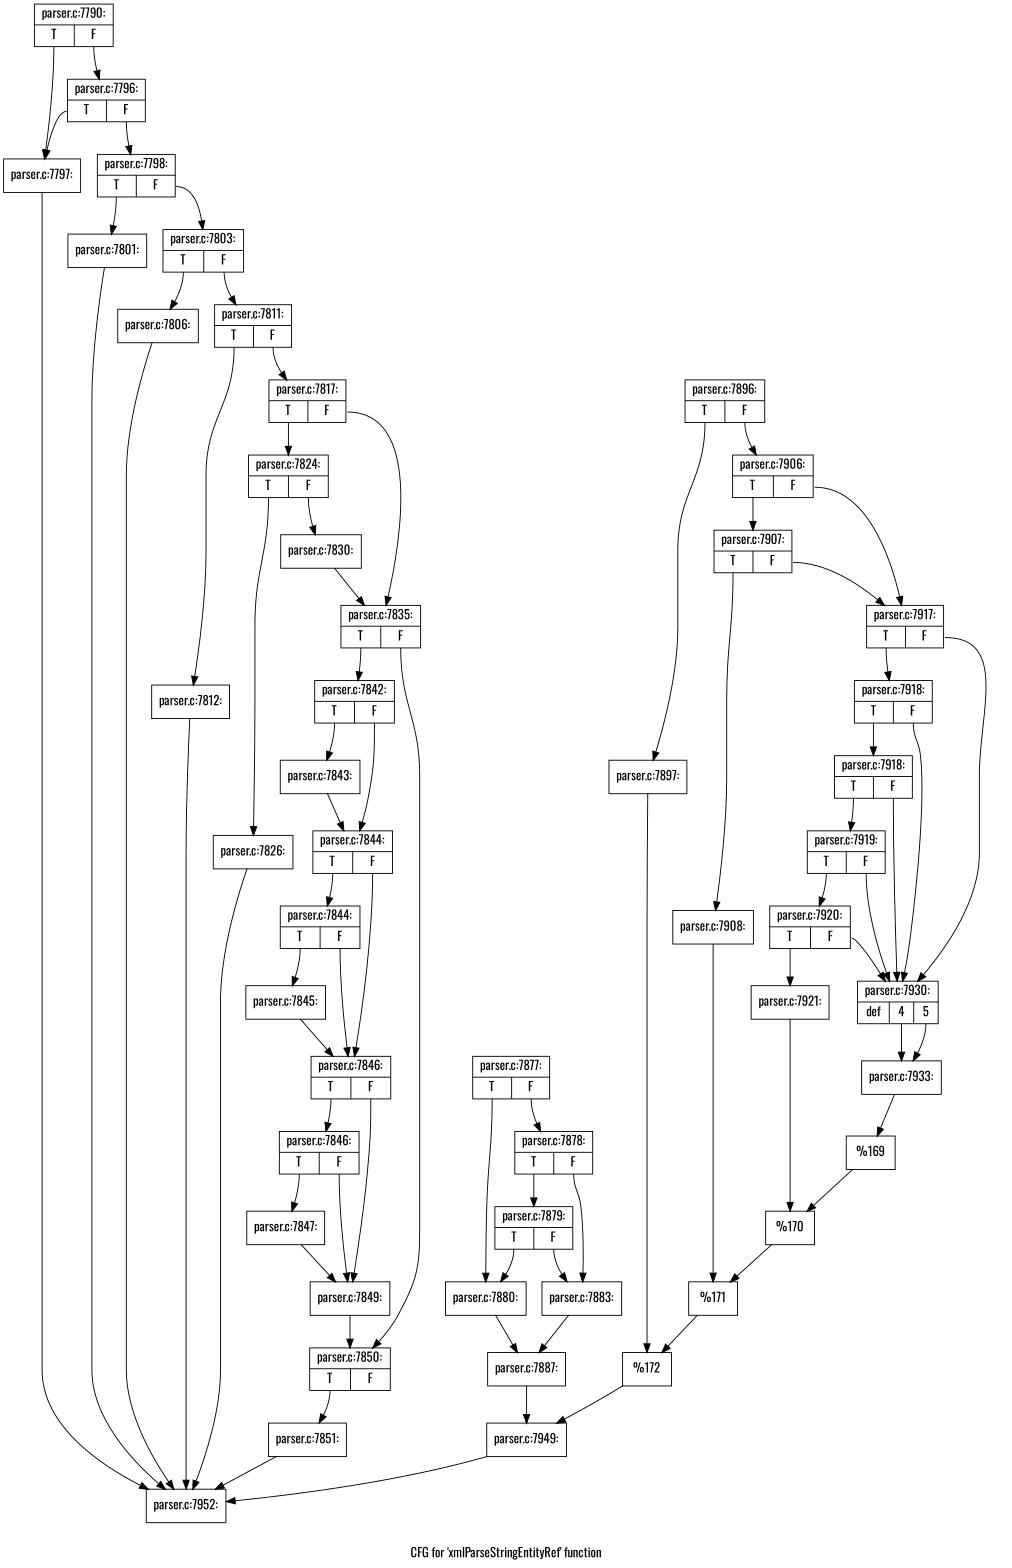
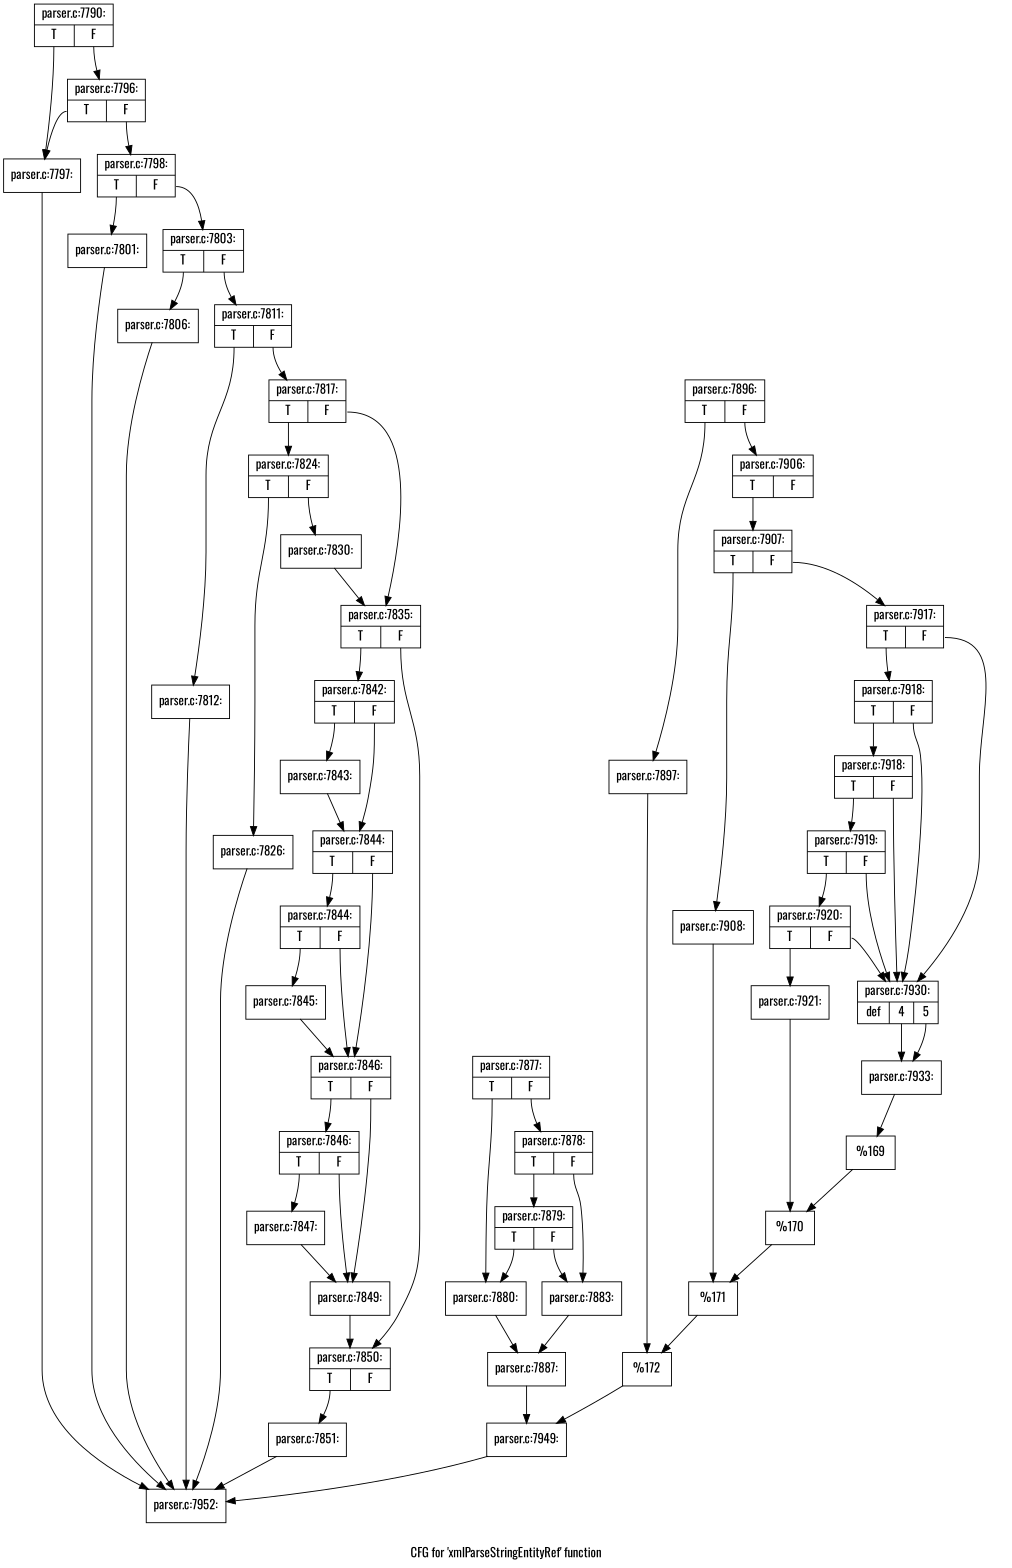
(873, 527) -> none
